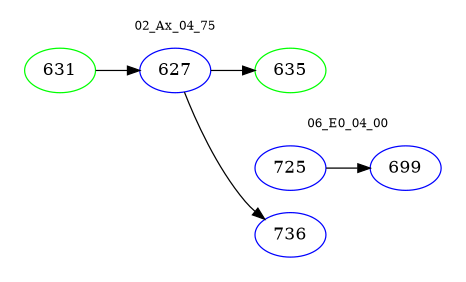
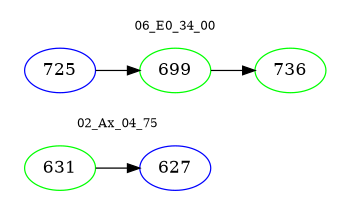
(290, 70) -> none
(348, 124) -> (175, 27)
(214, 155) -> (227, 70)
(406, 168) -> (175, 70)
(290, 235) -> (290, 70)
